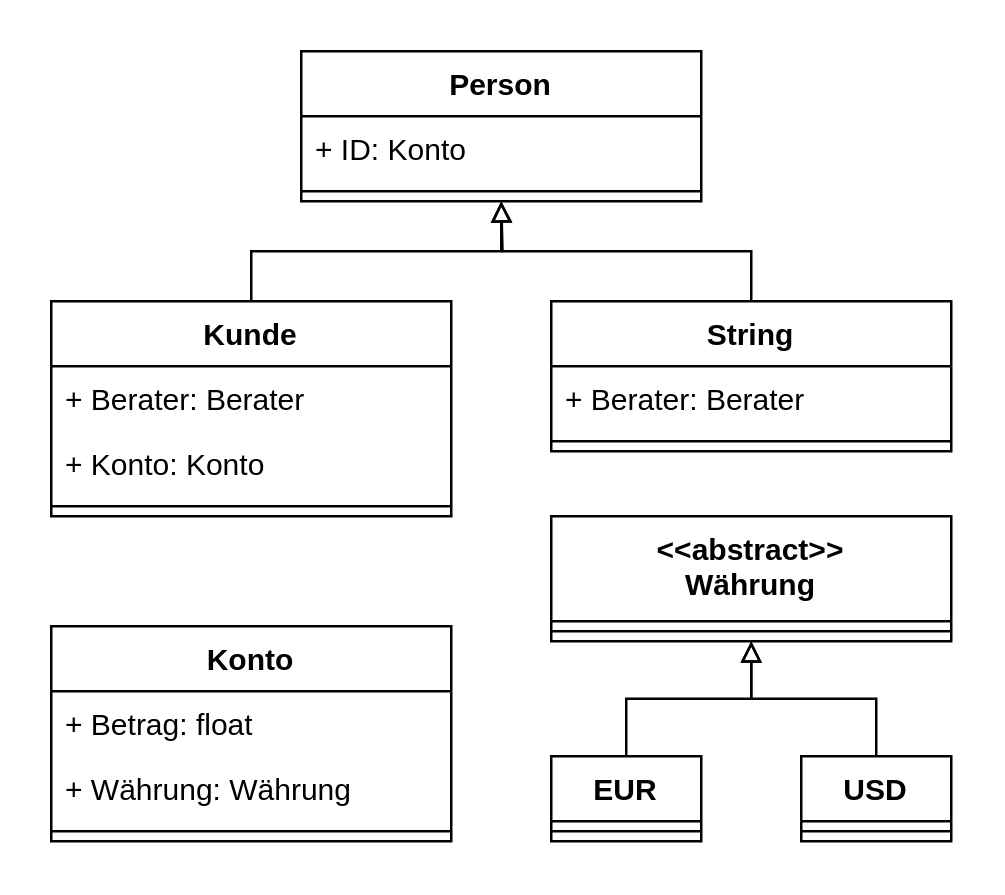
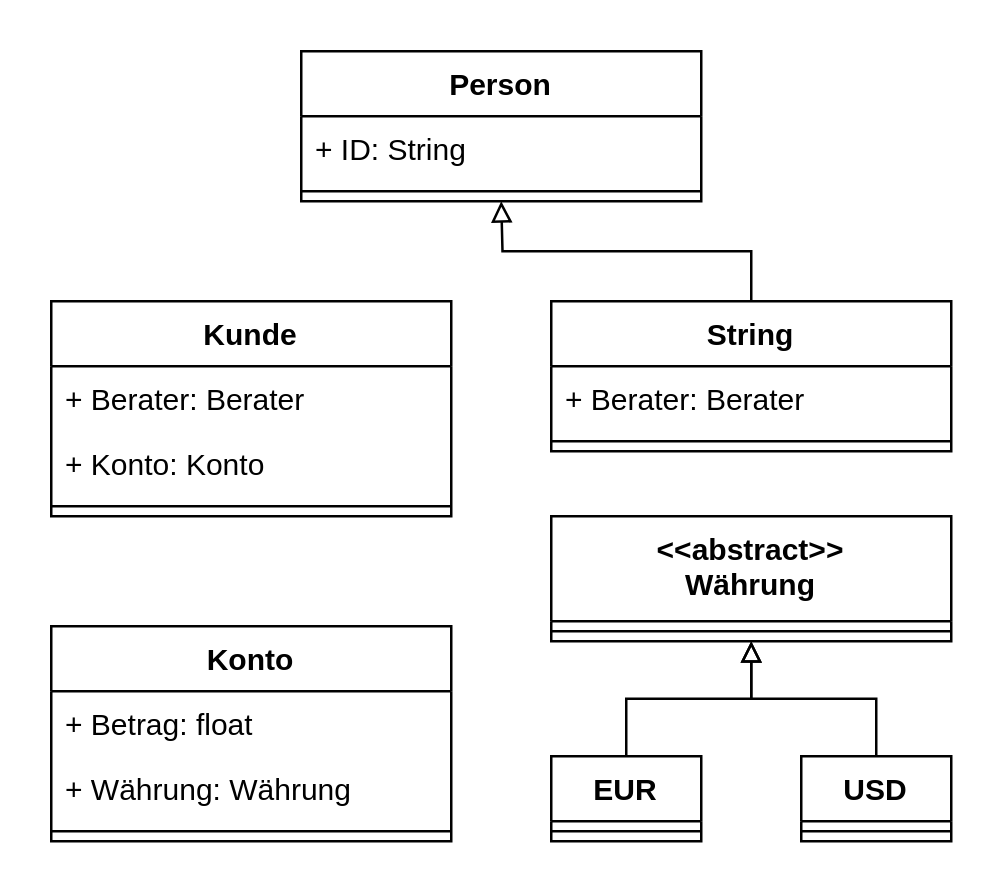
(397, 152) -> (401, 152)
(349, 251) -> none
